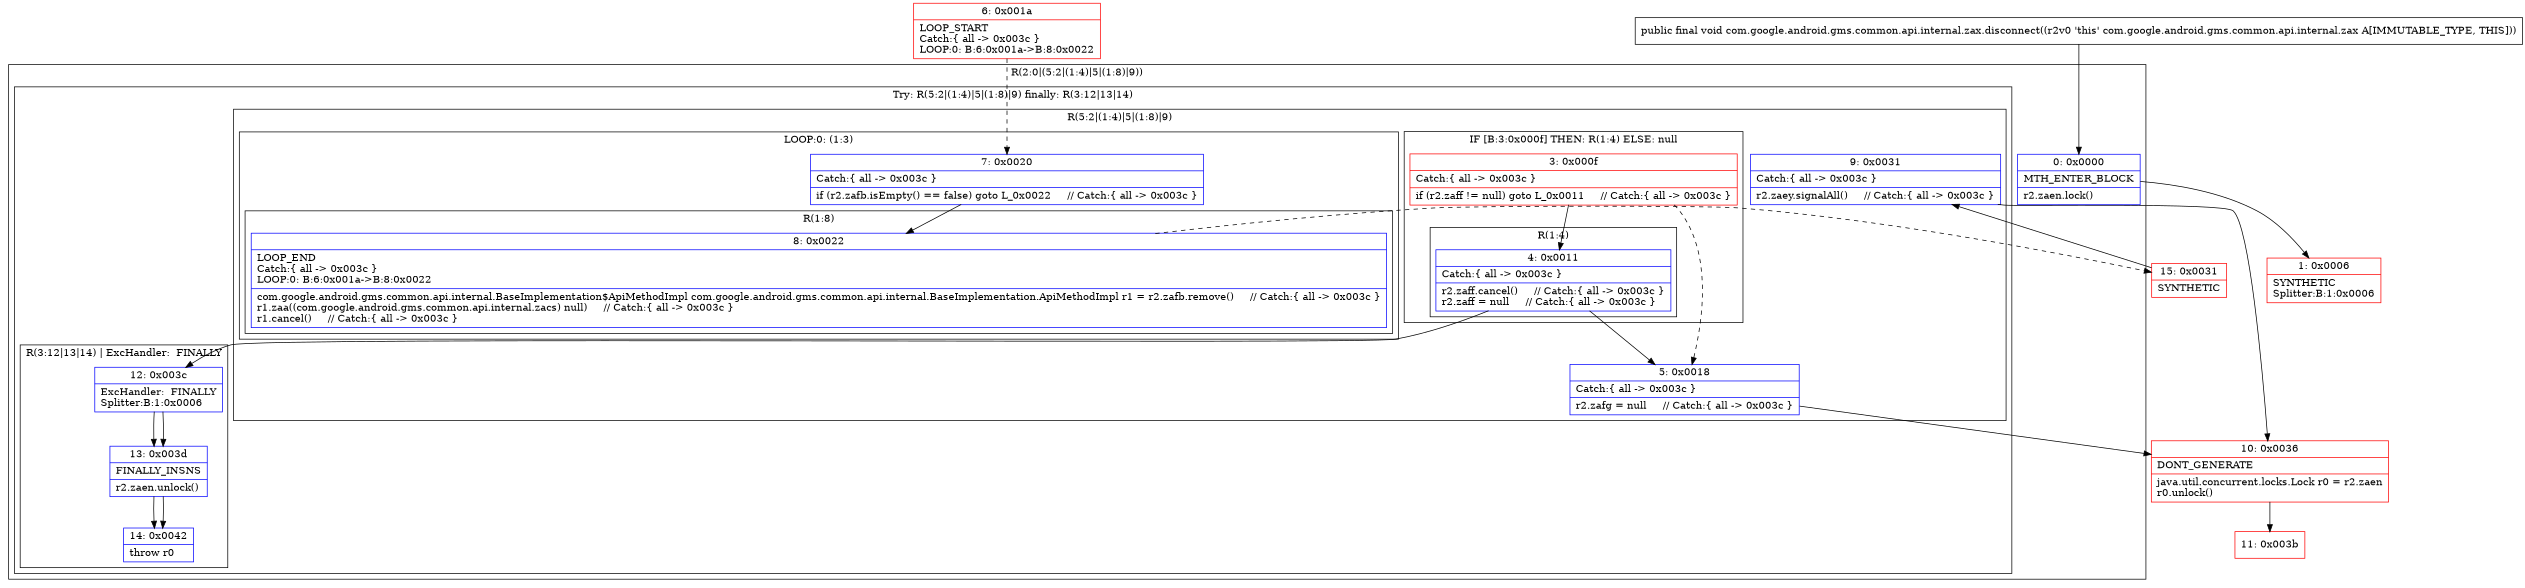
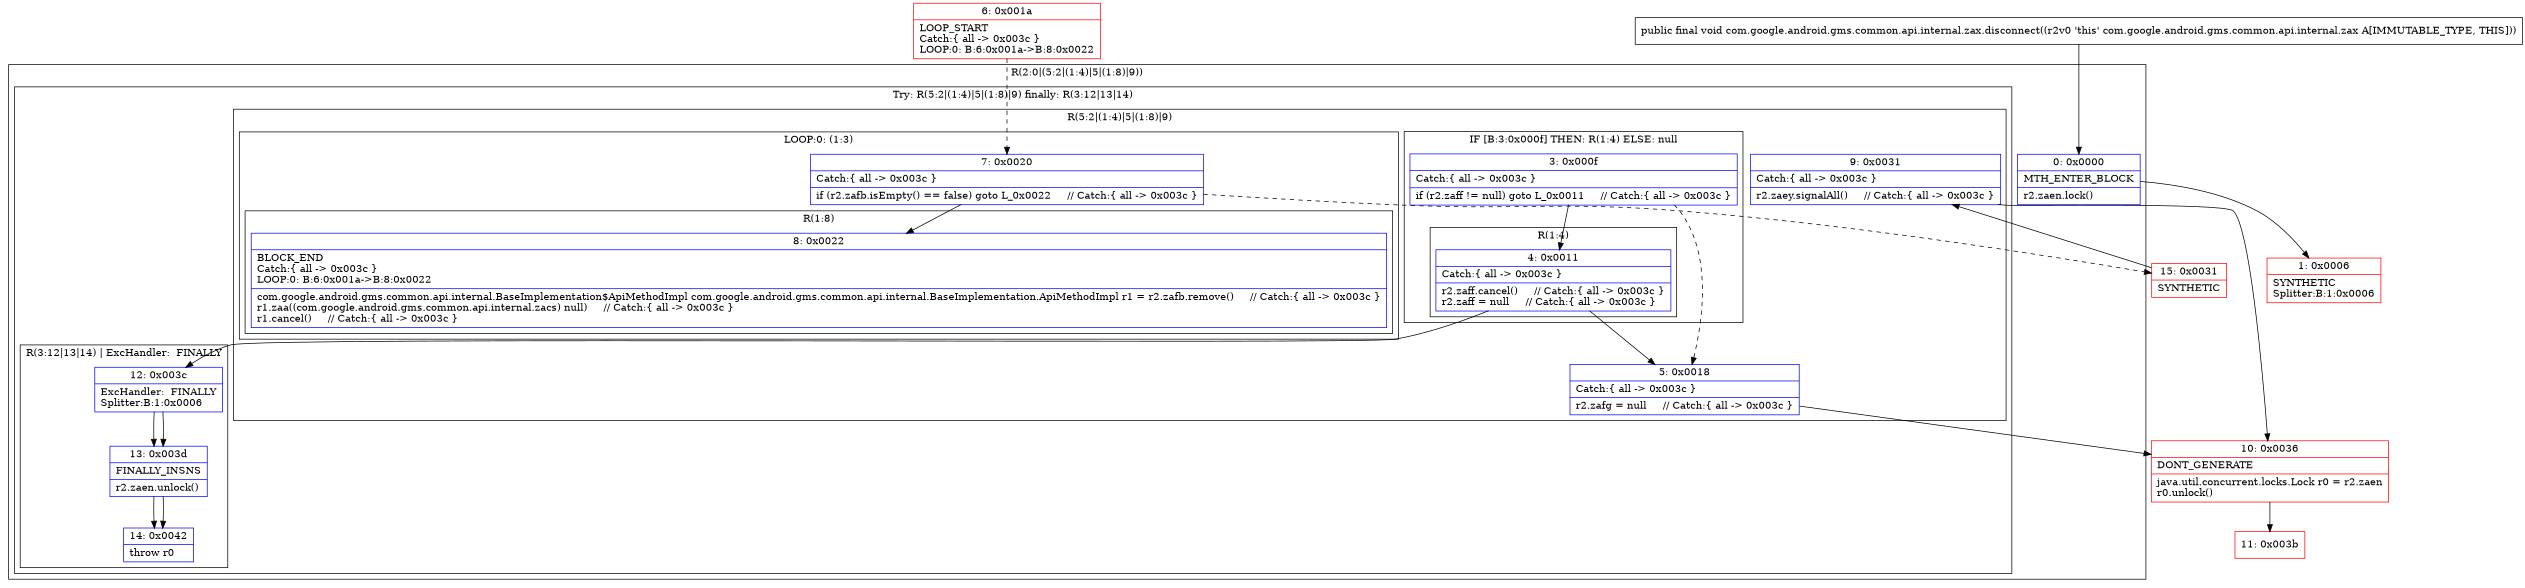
(1574, 179) -> (1574, 179)
(1652, 206) -> (1652, 209)
(287, 258) -> (290, 258)
